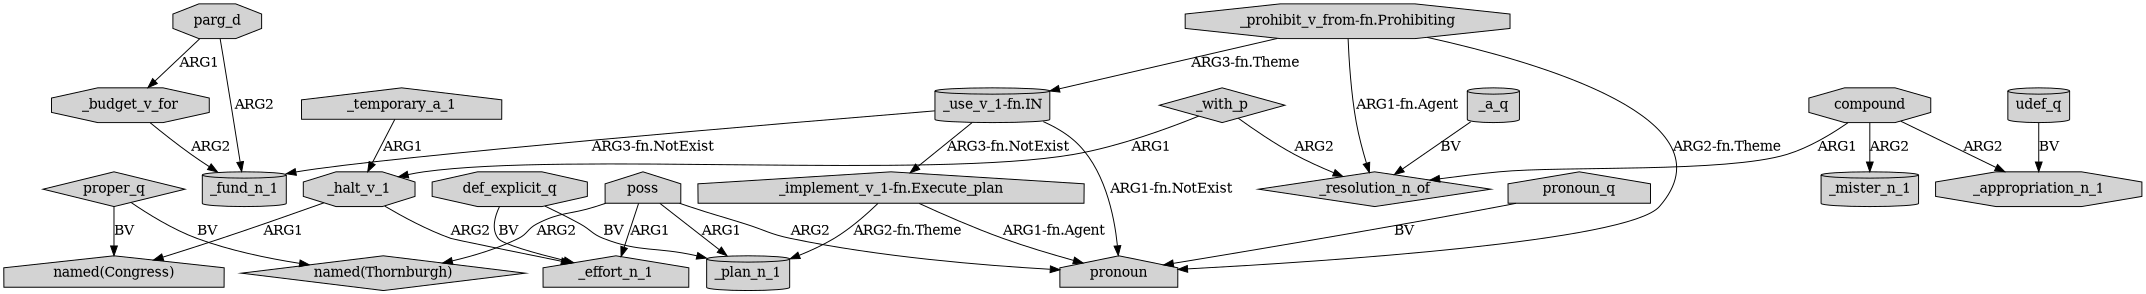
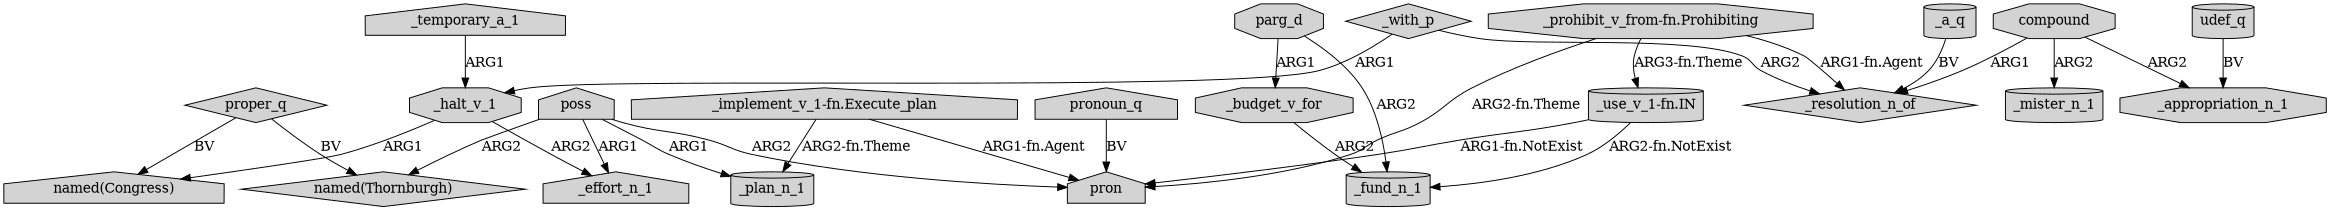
(945, 145) -> none
(653, 147) -> (1671, 147)
(510, 189) -> none
(1119, 273) -> (1106, 189)
